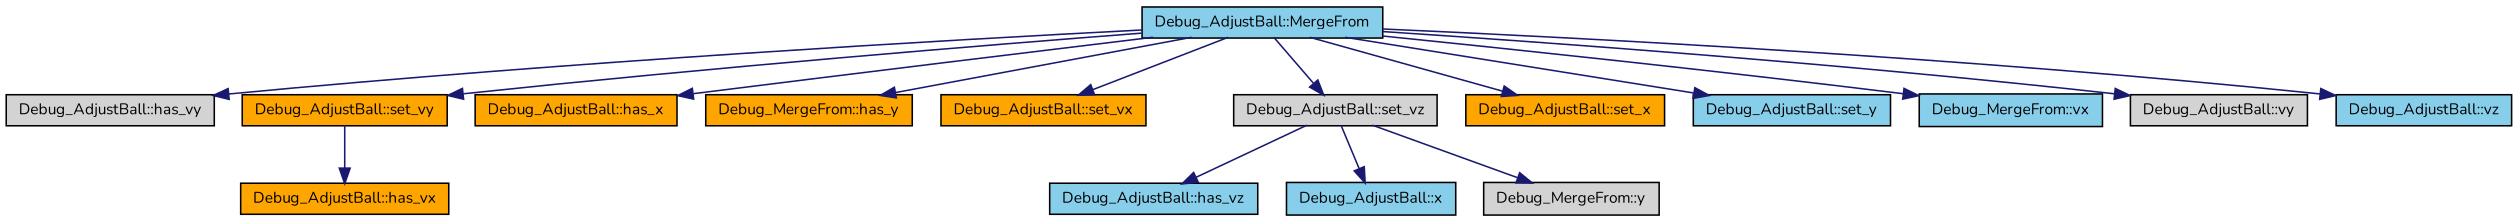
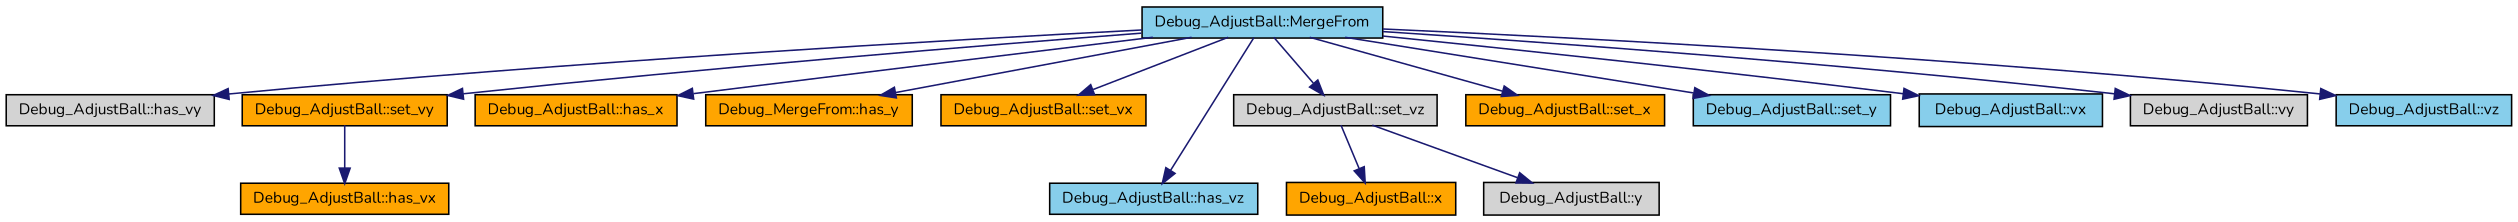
(2011, 110) -> (2011, 110)
(1252, 151) -> (1212, 104)
(1371, 199) -> (1371, 199)
(1571, 199) -> (1571, 199)
